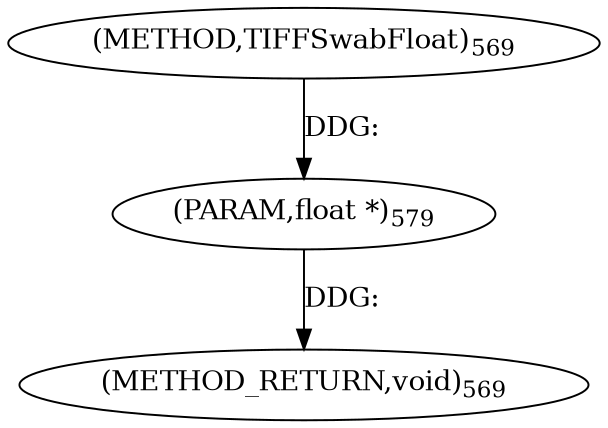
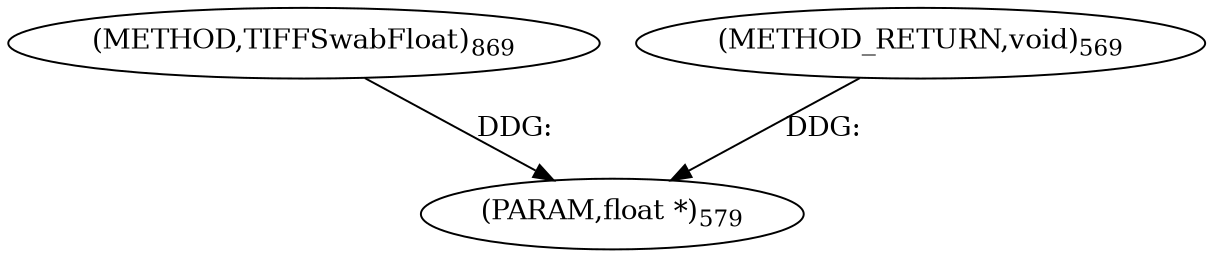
(494, 40) -> (494, 40)
(304, 290) -> (774, 124)
